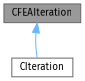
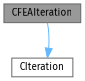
(36, 45) -> (49, 35)
